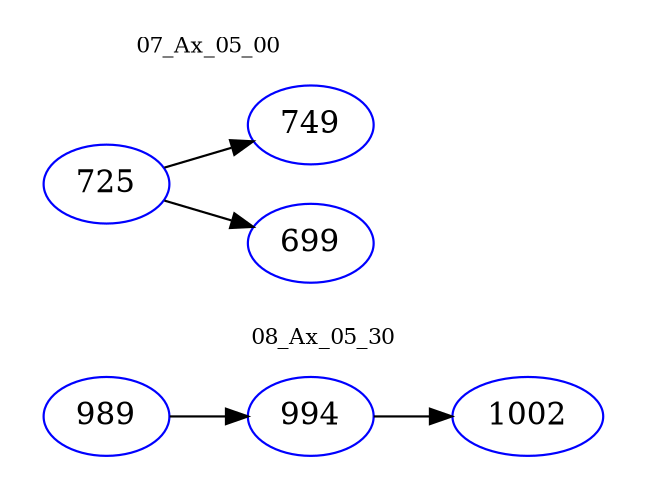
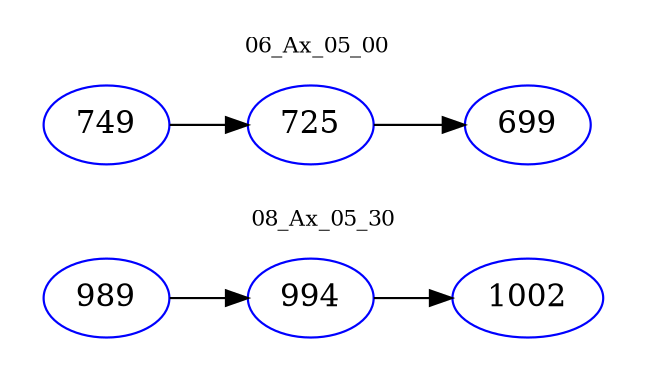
(209, 47) -> (317, 47)
(198, 158) -> (198, 125)
